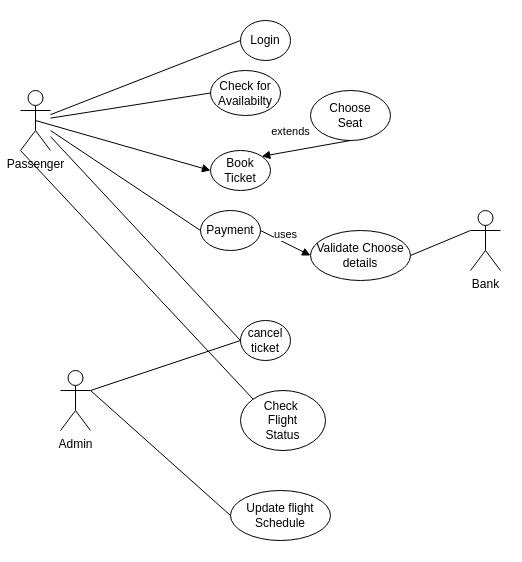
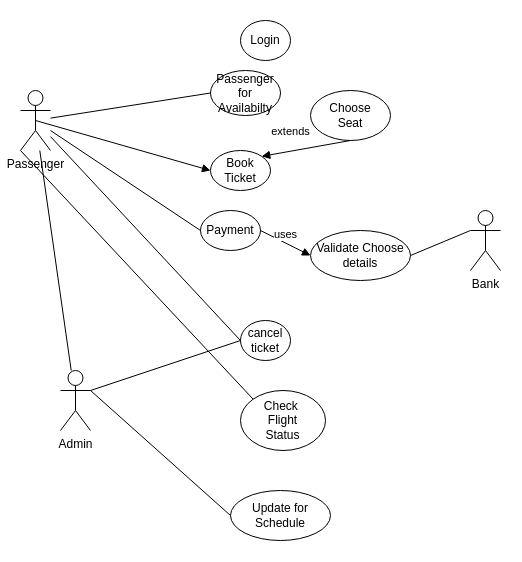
(145, 78) -> (57, 274)
(246, 94) -> (246, 94)
(281, 516) -> (281, 516)
